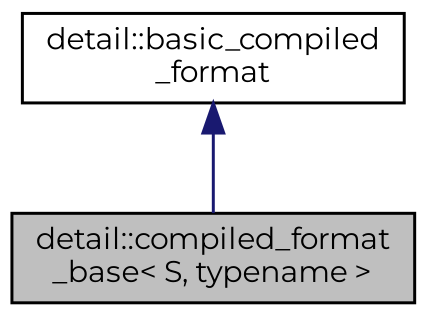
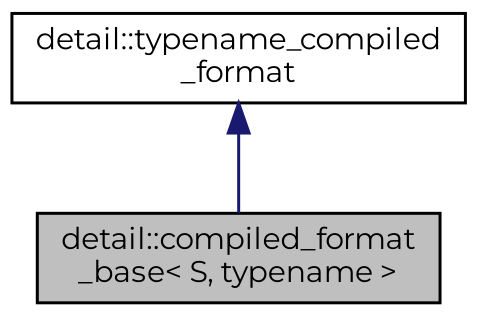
(213, 58) -> (239, 58)
